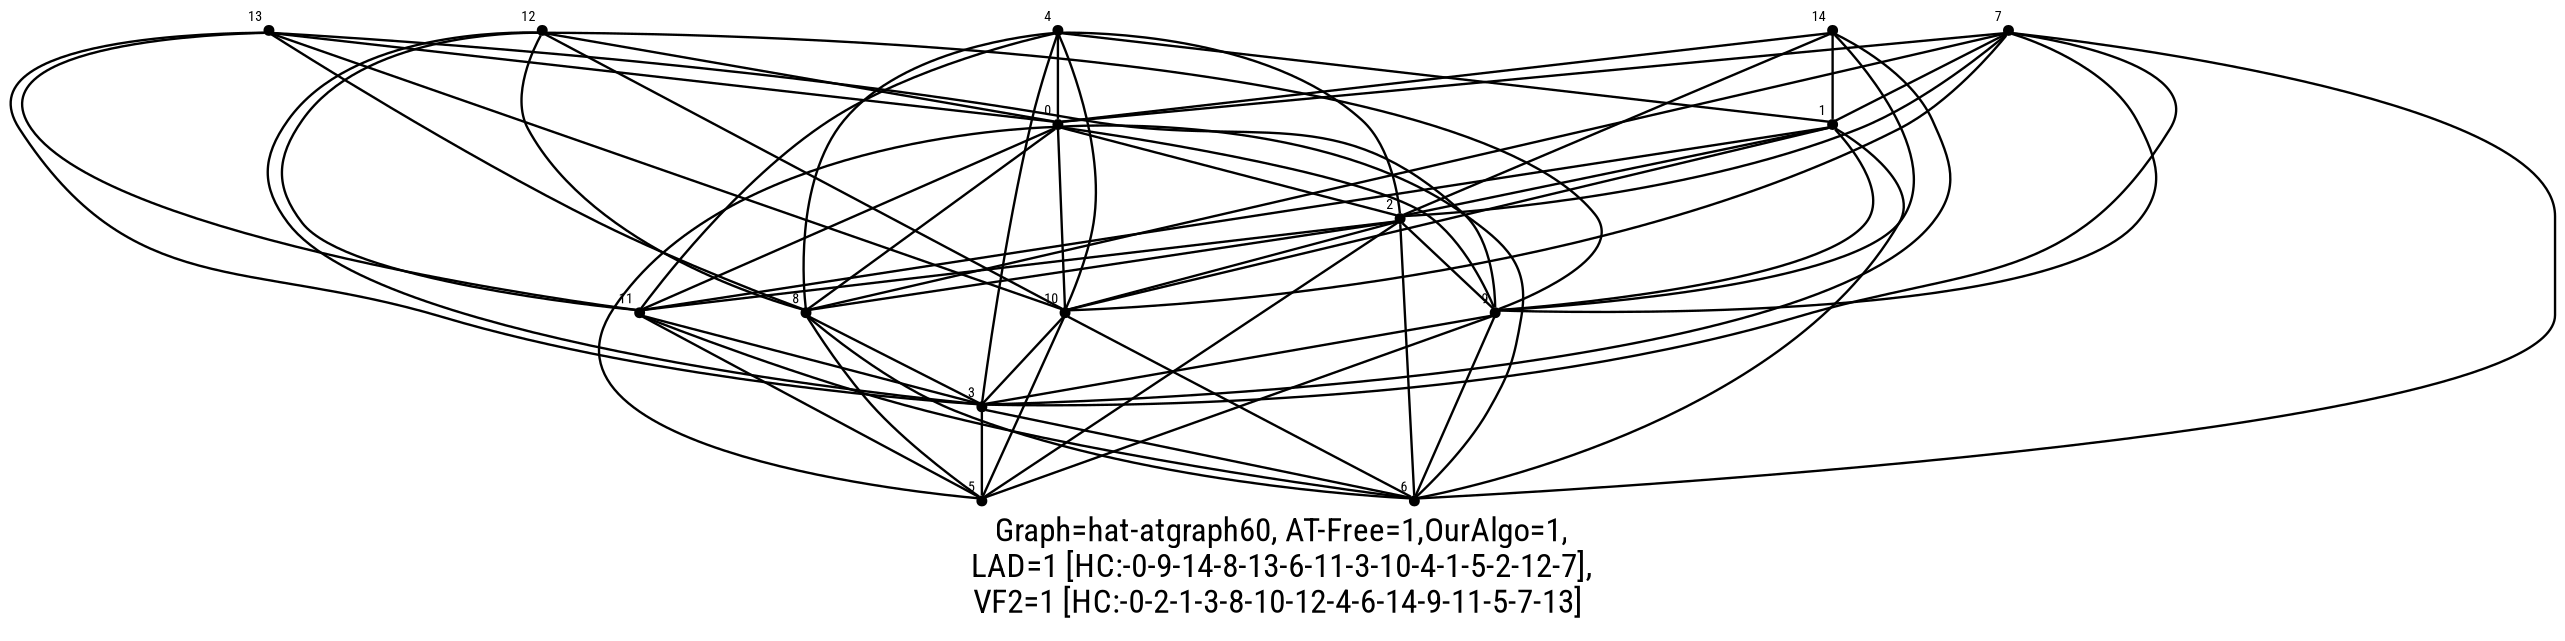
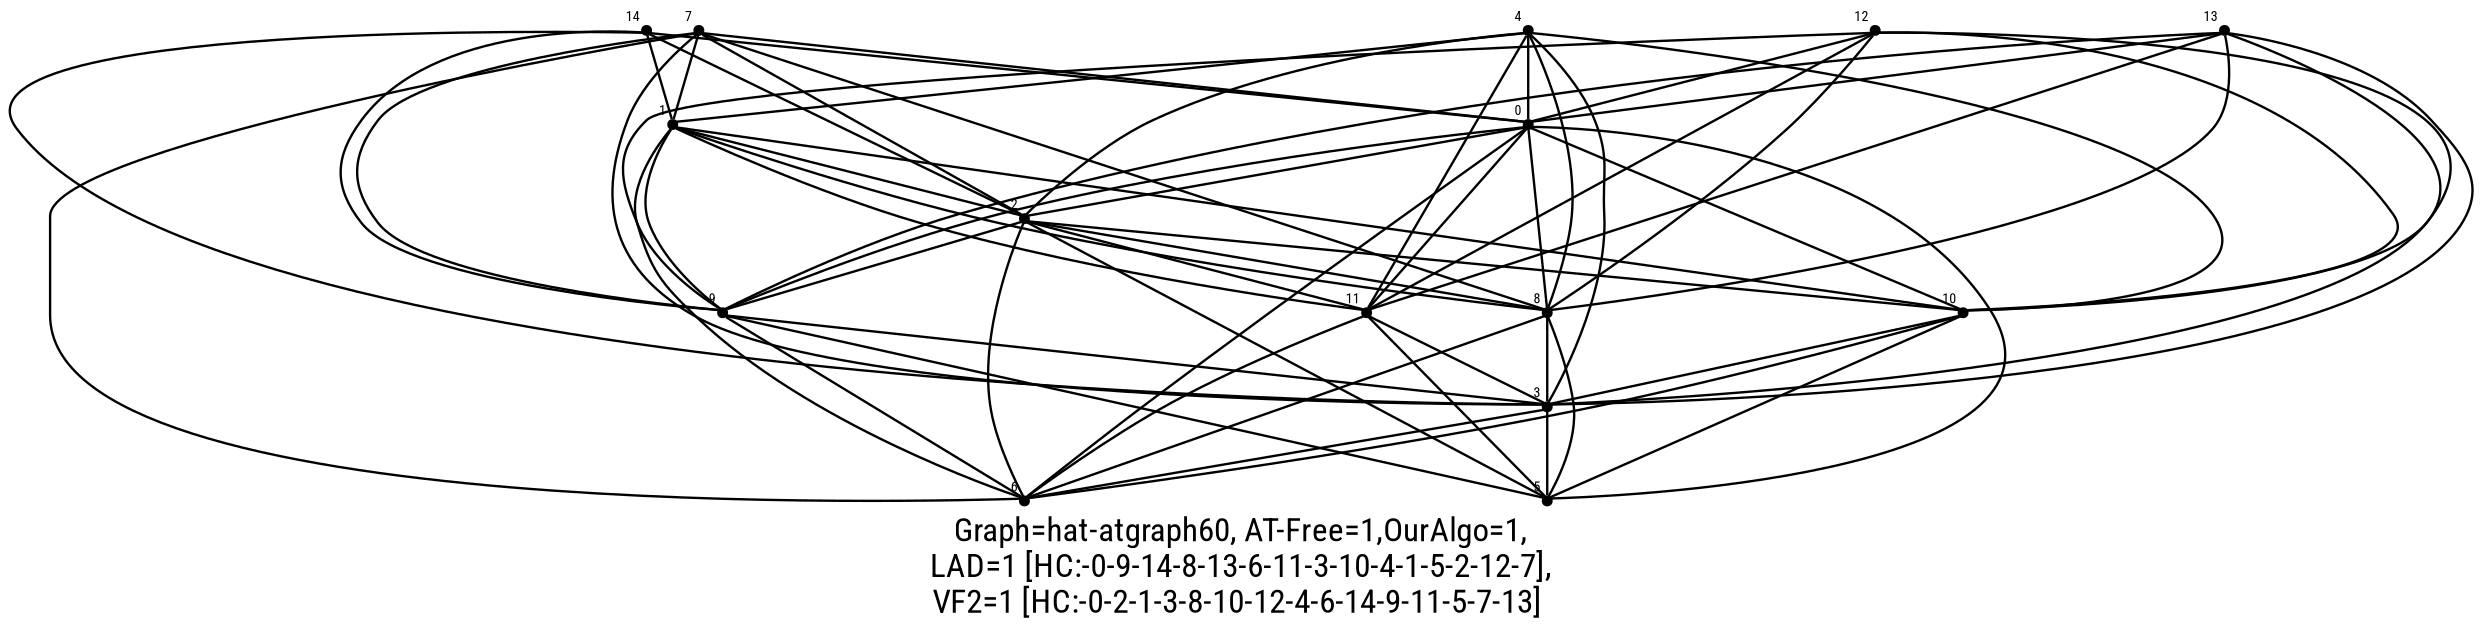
(1563, 244) -> none
none -> (1104, 245)
